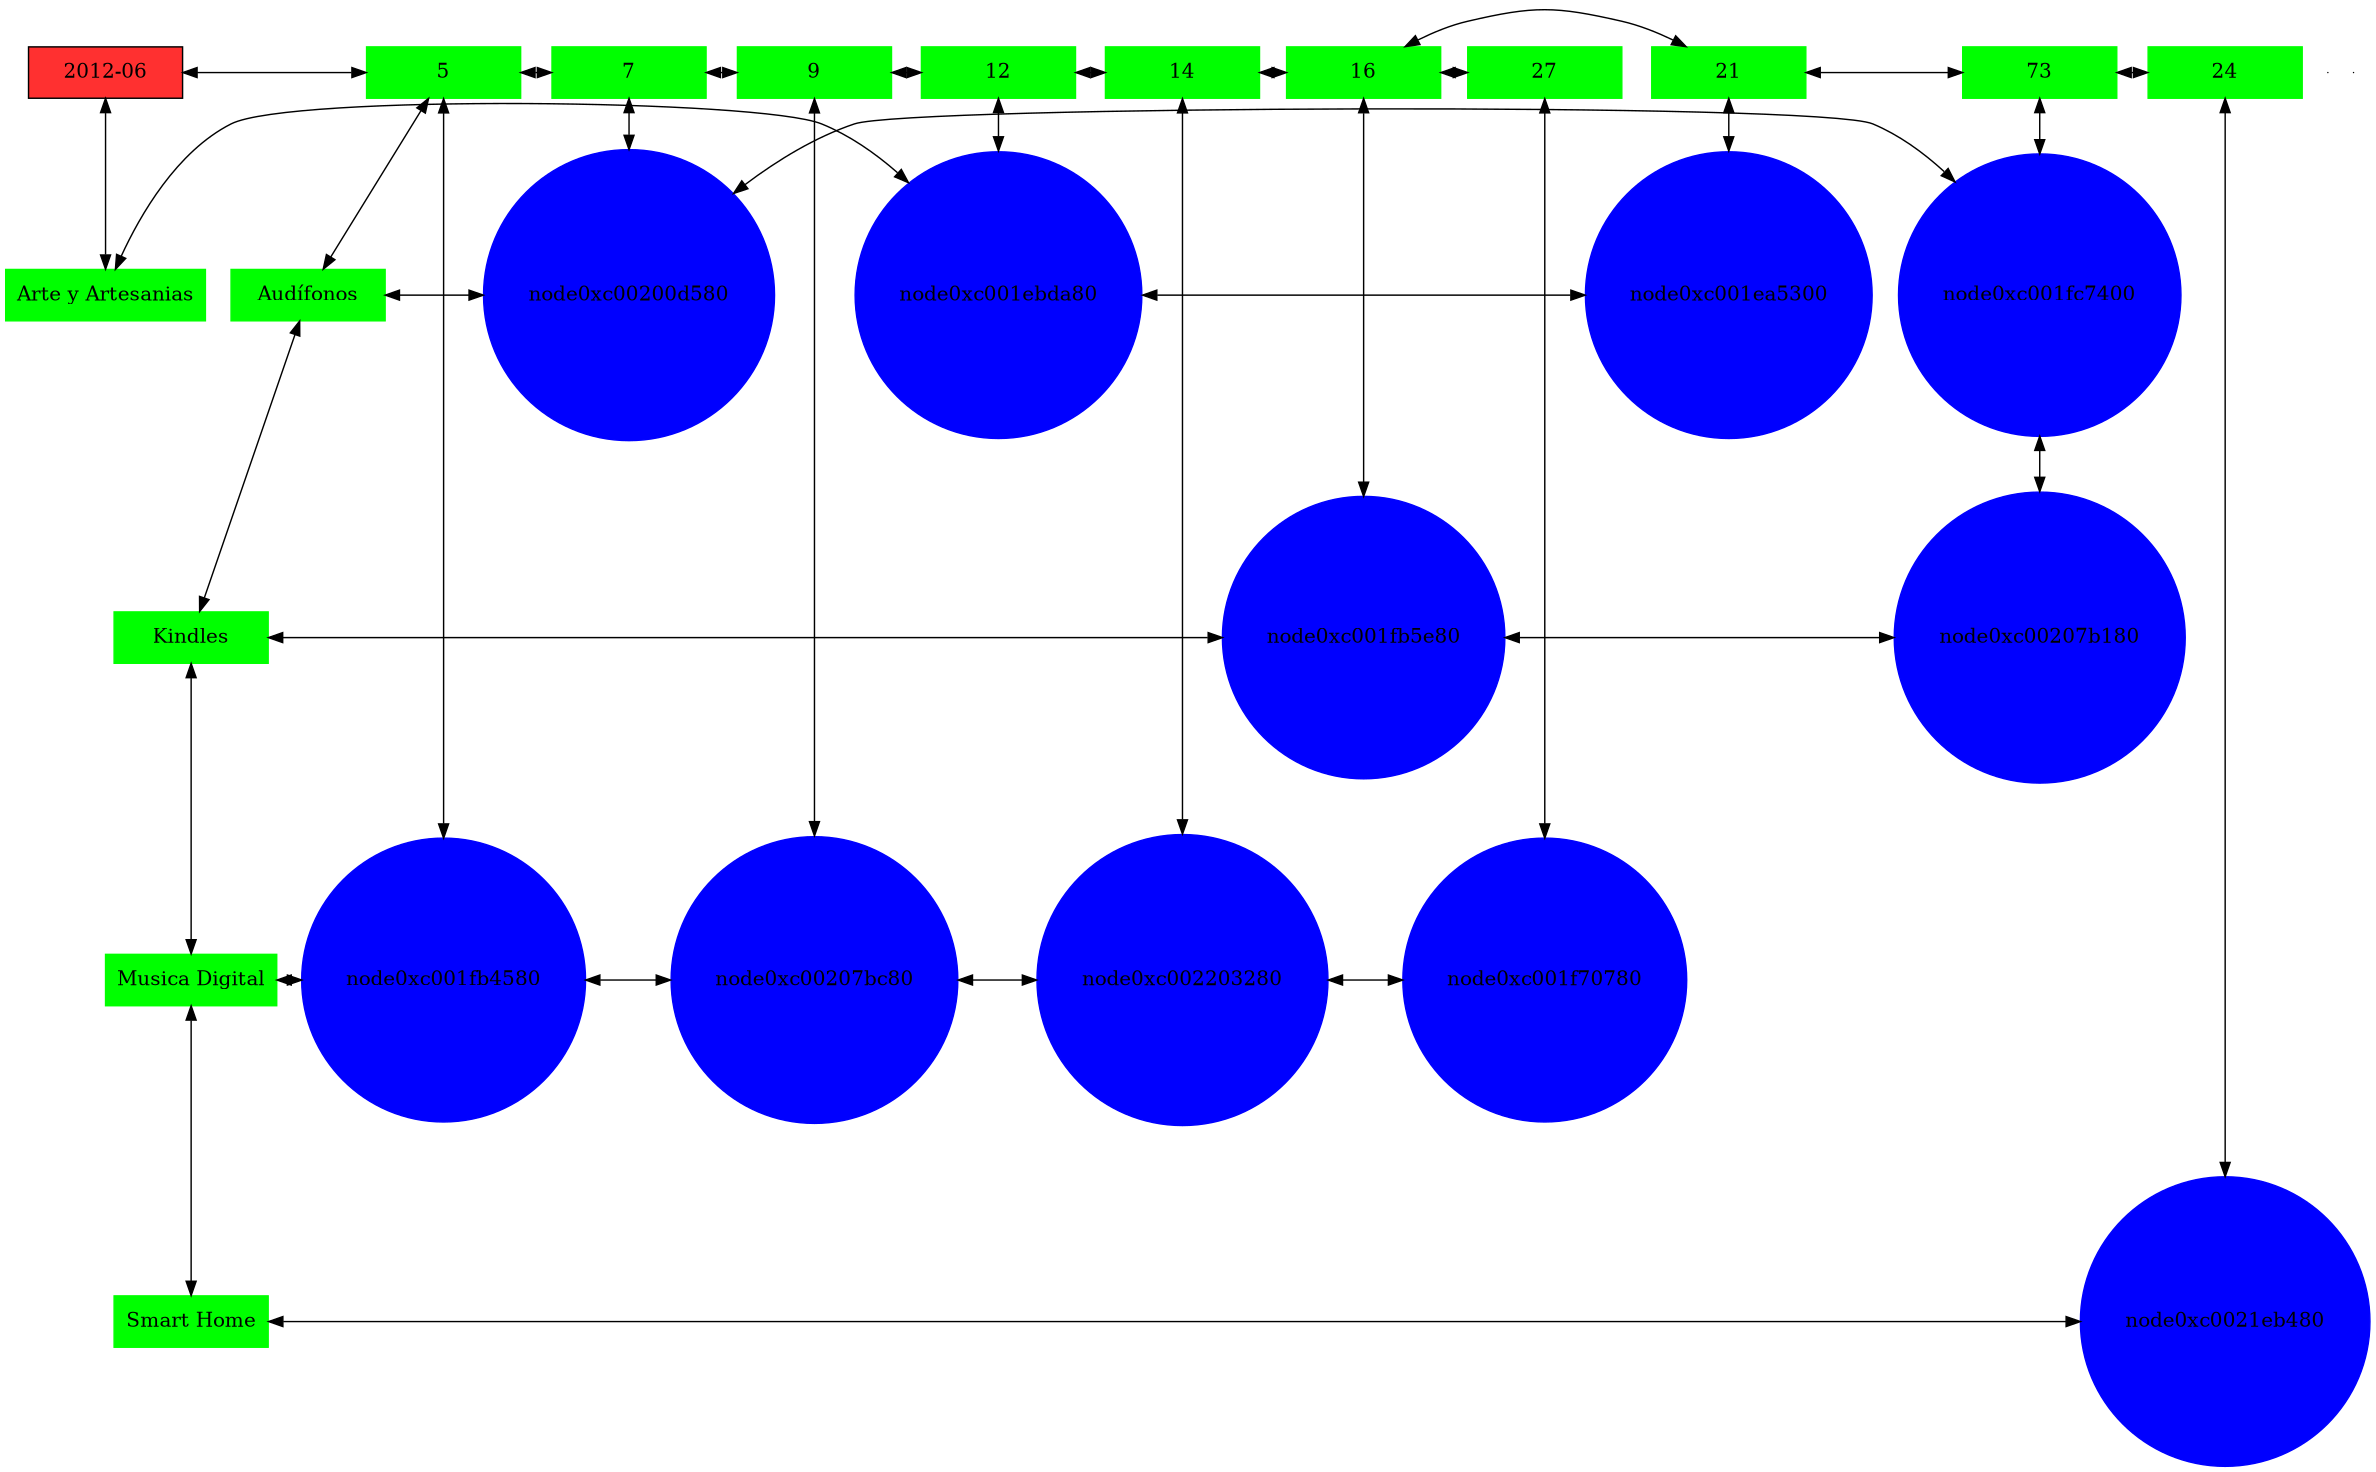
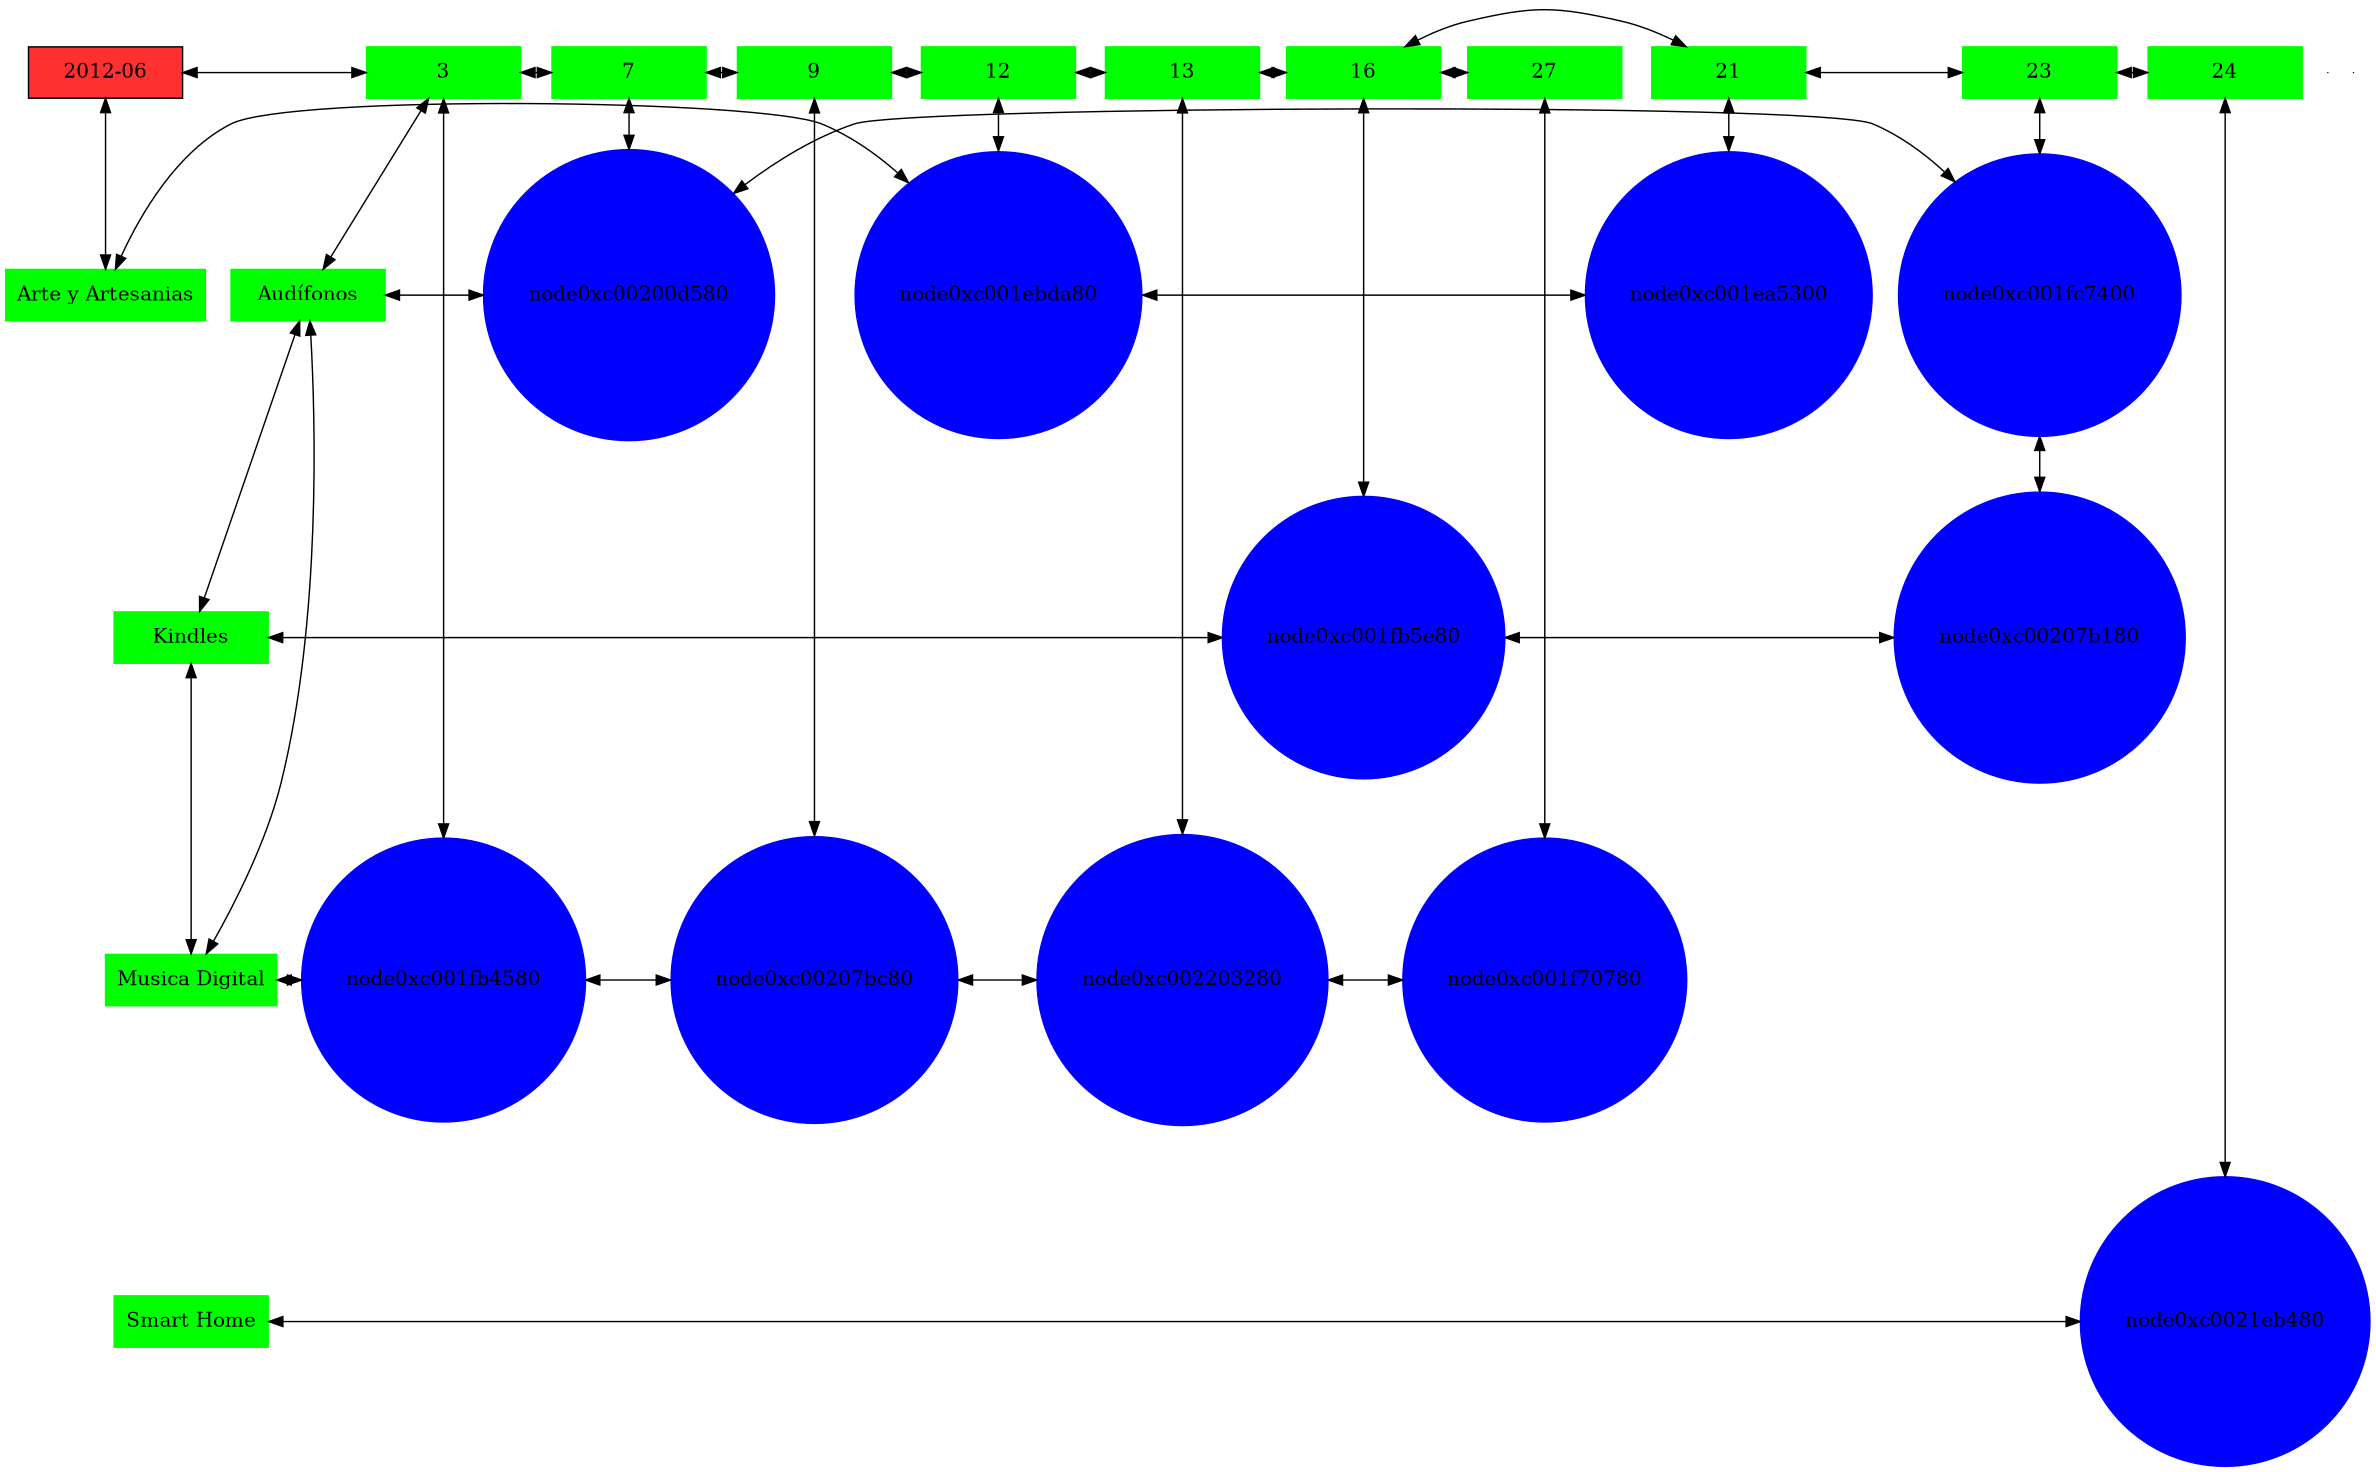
(444, 73) -> (444, 73)
(1182, 73) -> (1182, 73)
(2040, 73) -> (2040, 73)
(191, 1151) -> (304, 646)
